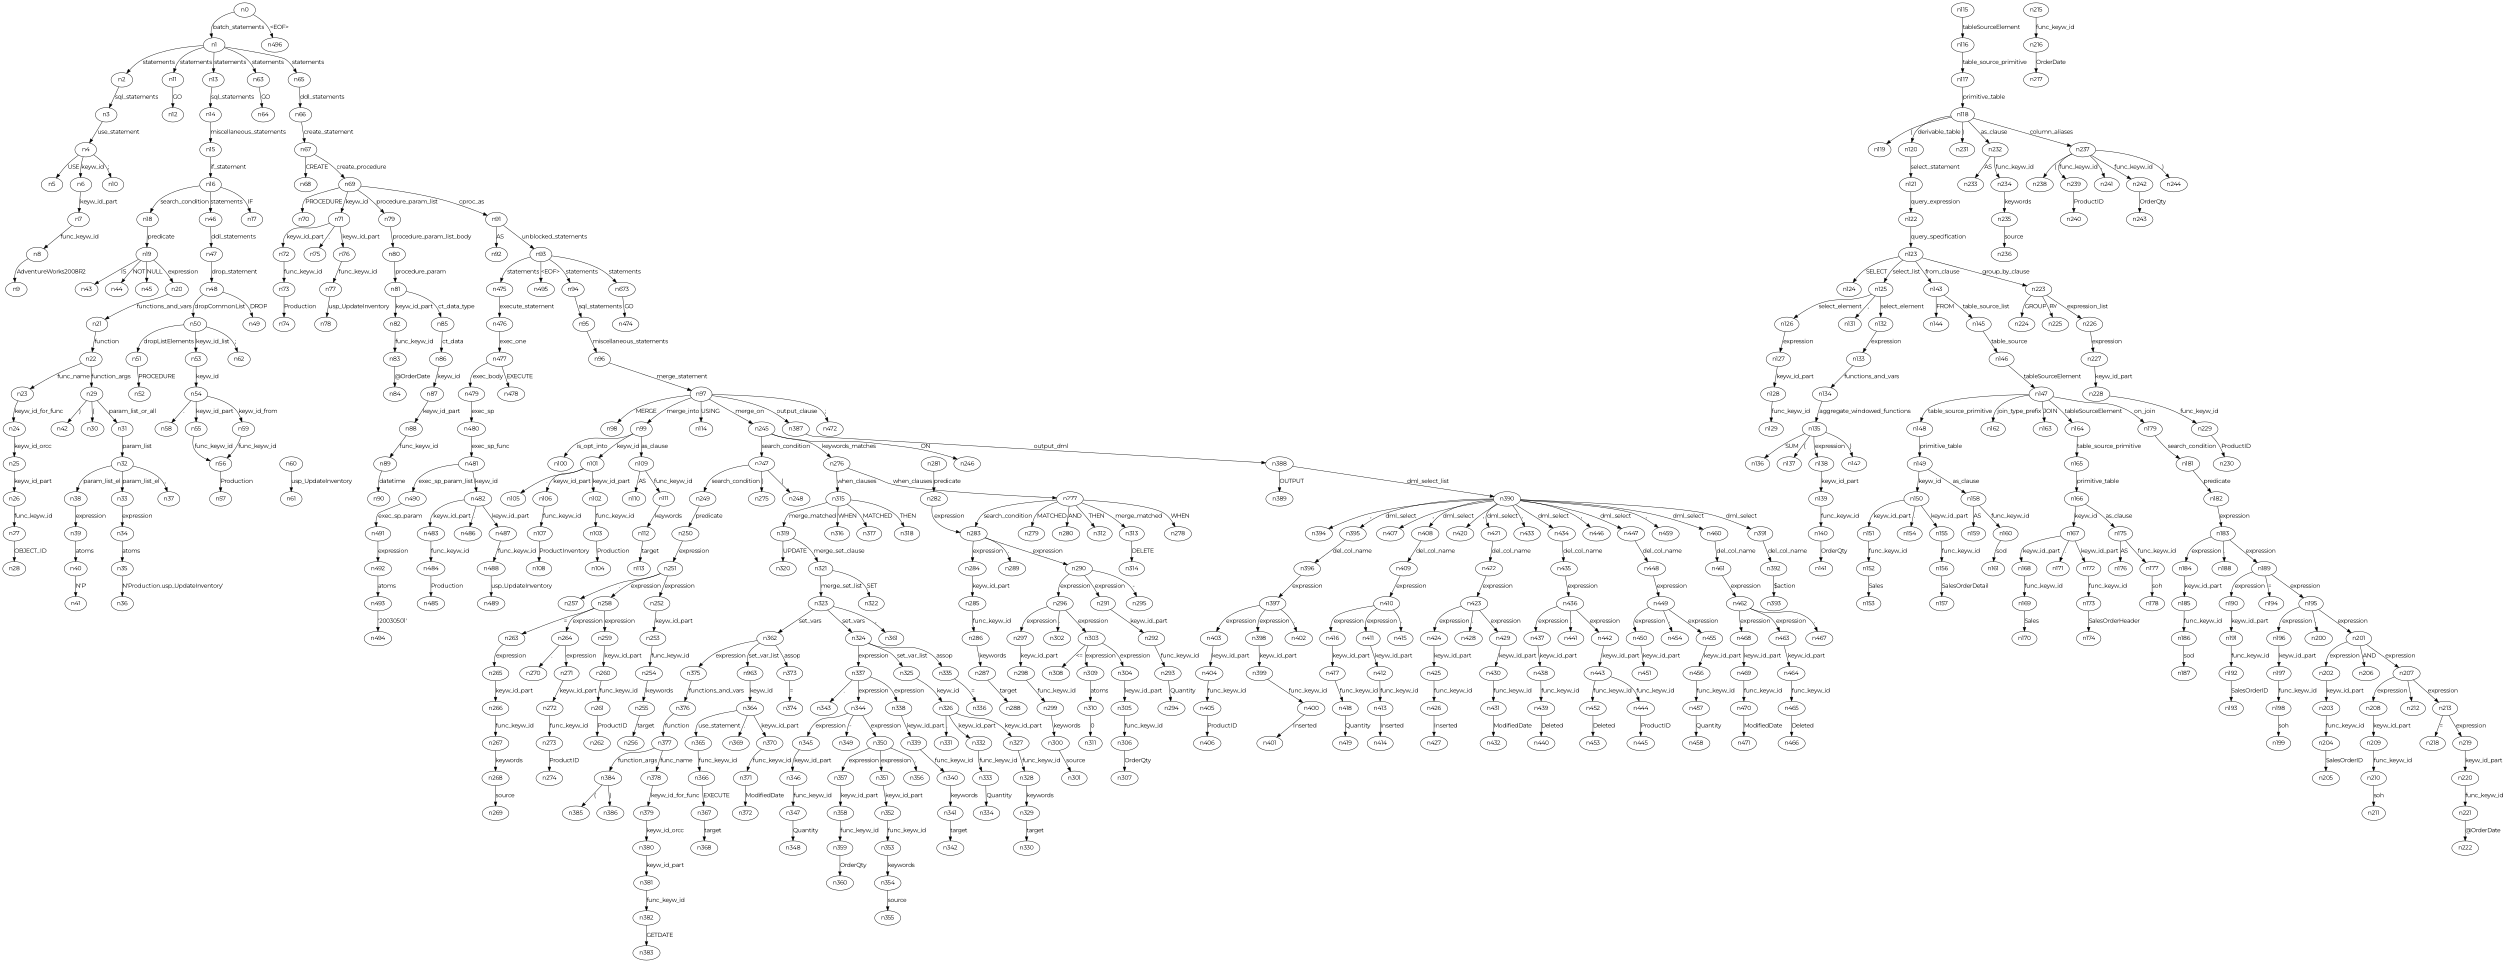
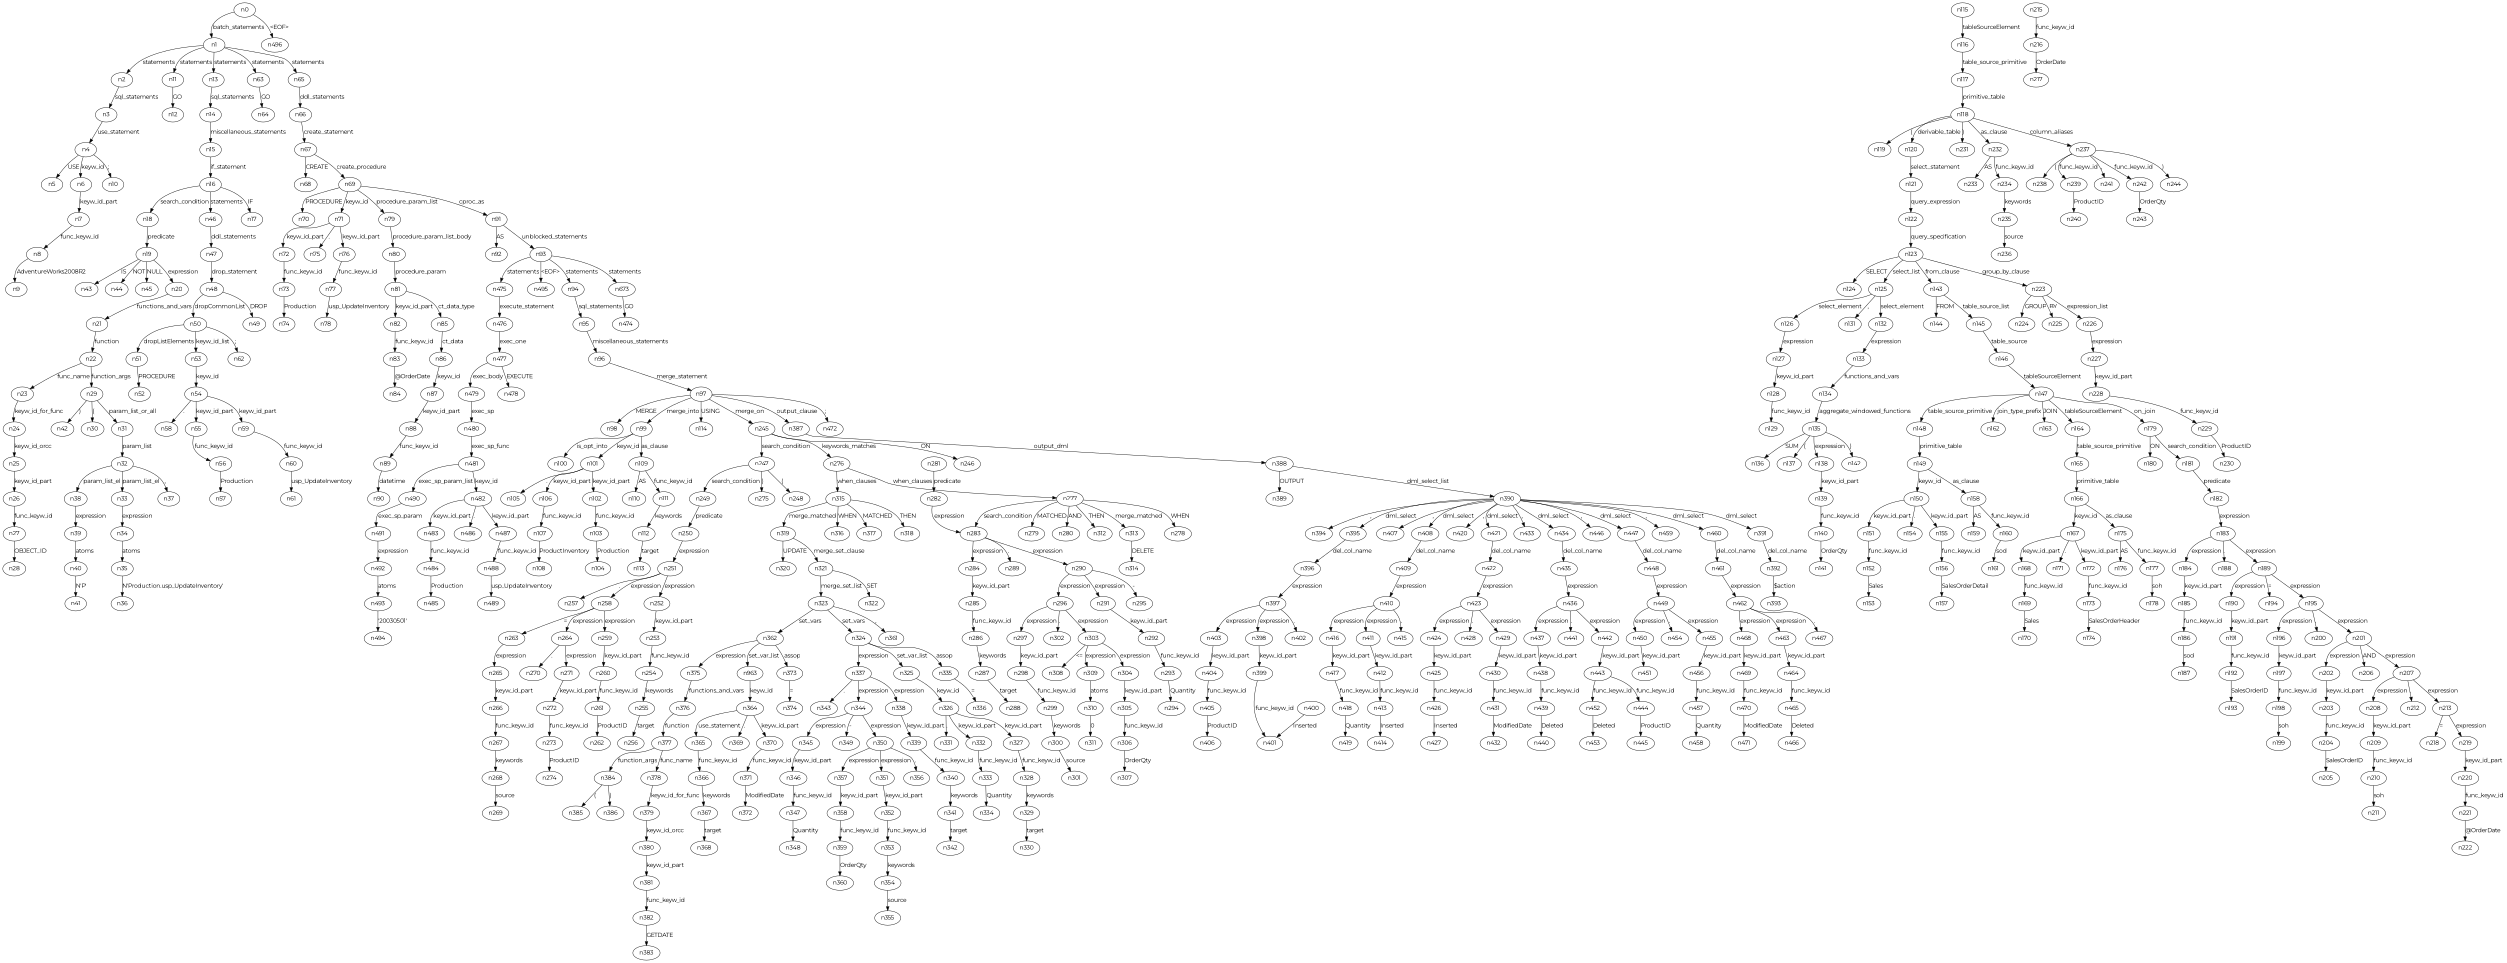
(258, 412) -> (258, 412)
(237, 446) -> (272, 439)
none -> (2150, 464)
(1284, 690) -> (1254, 708)
(717, 796) -> (717, 796)
